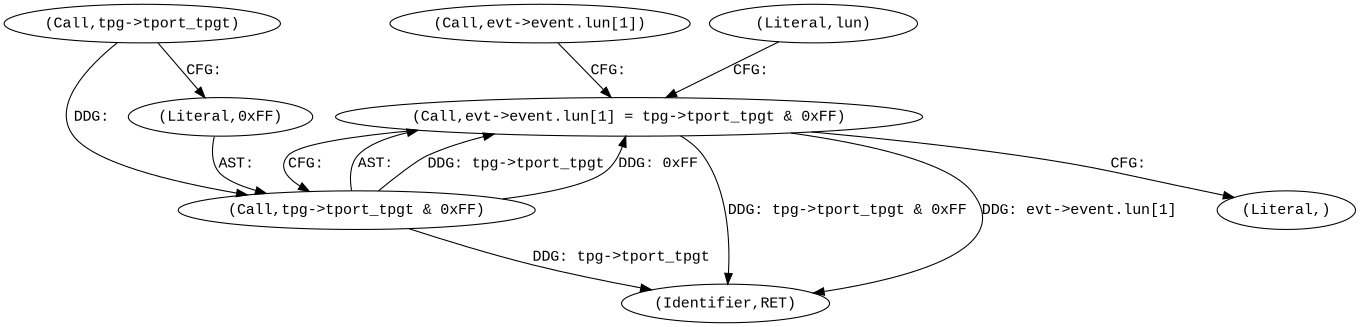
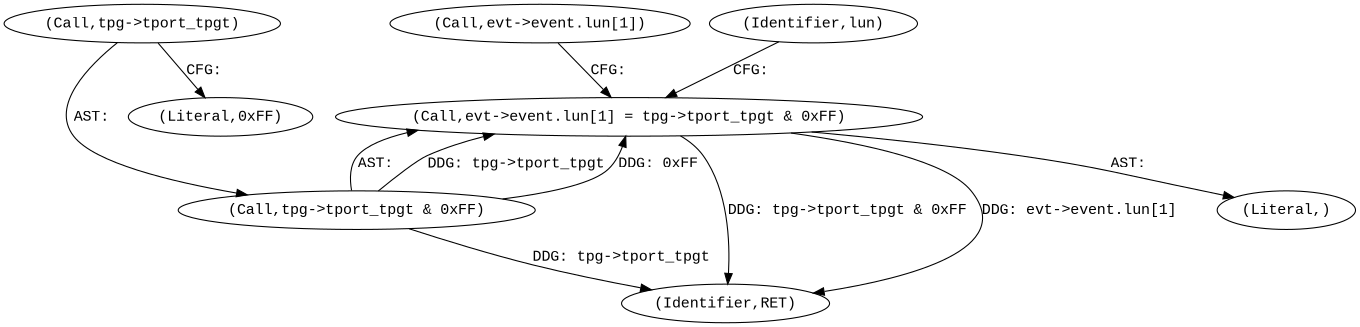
(813, 24) -> (813, 24)
(96, 117) -> (96, 117)
(332, 141) -> none
(1133, 164) -> (1133, 164)
(220, 174) -> none
